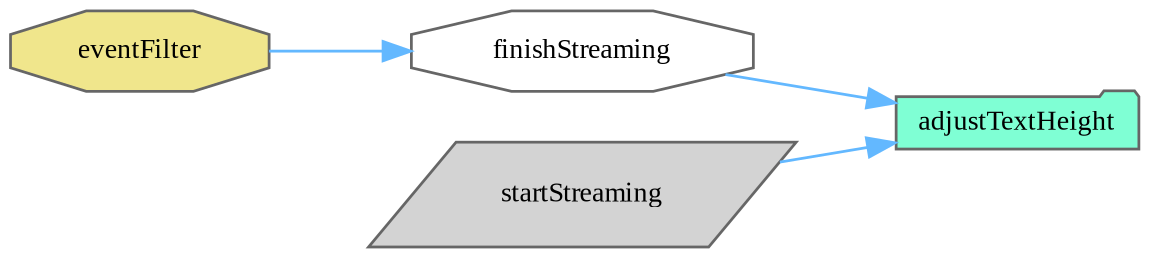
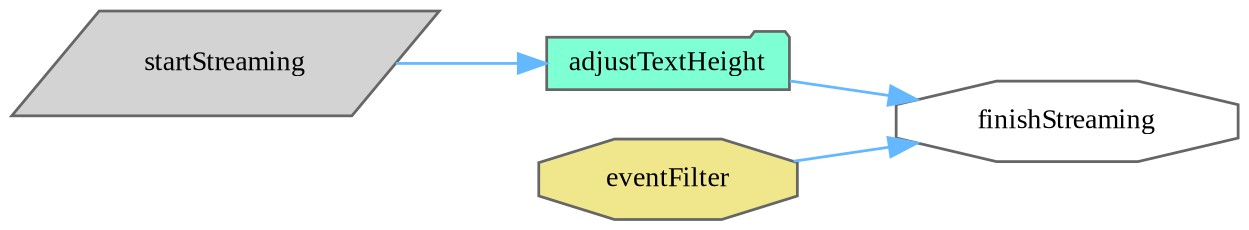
(796, 86) -> (839, 88)
